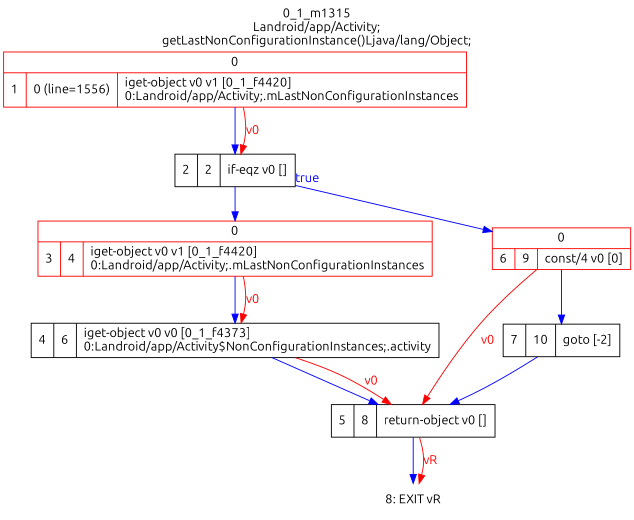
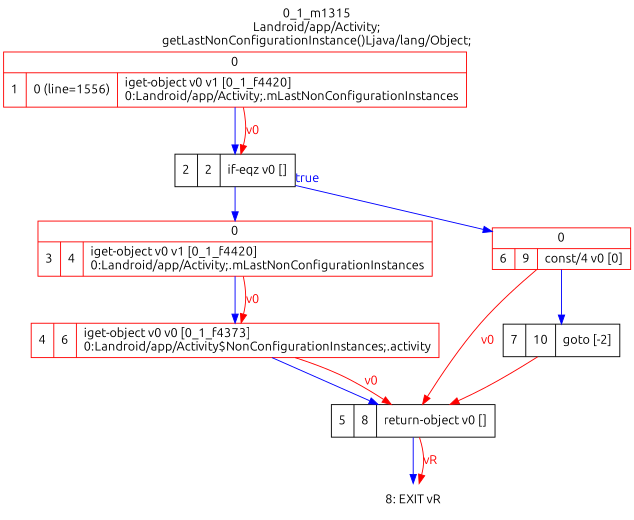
(235, 340) -> (235, 340)
(499, 380) -> (499, 380)
